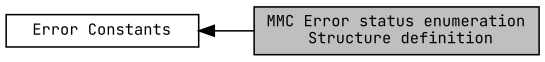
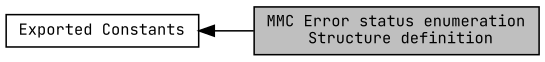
(102, 31) -> (102, 31)
